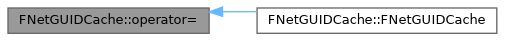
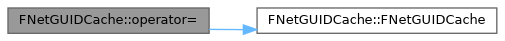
(240, 12) -> (226, 30)
